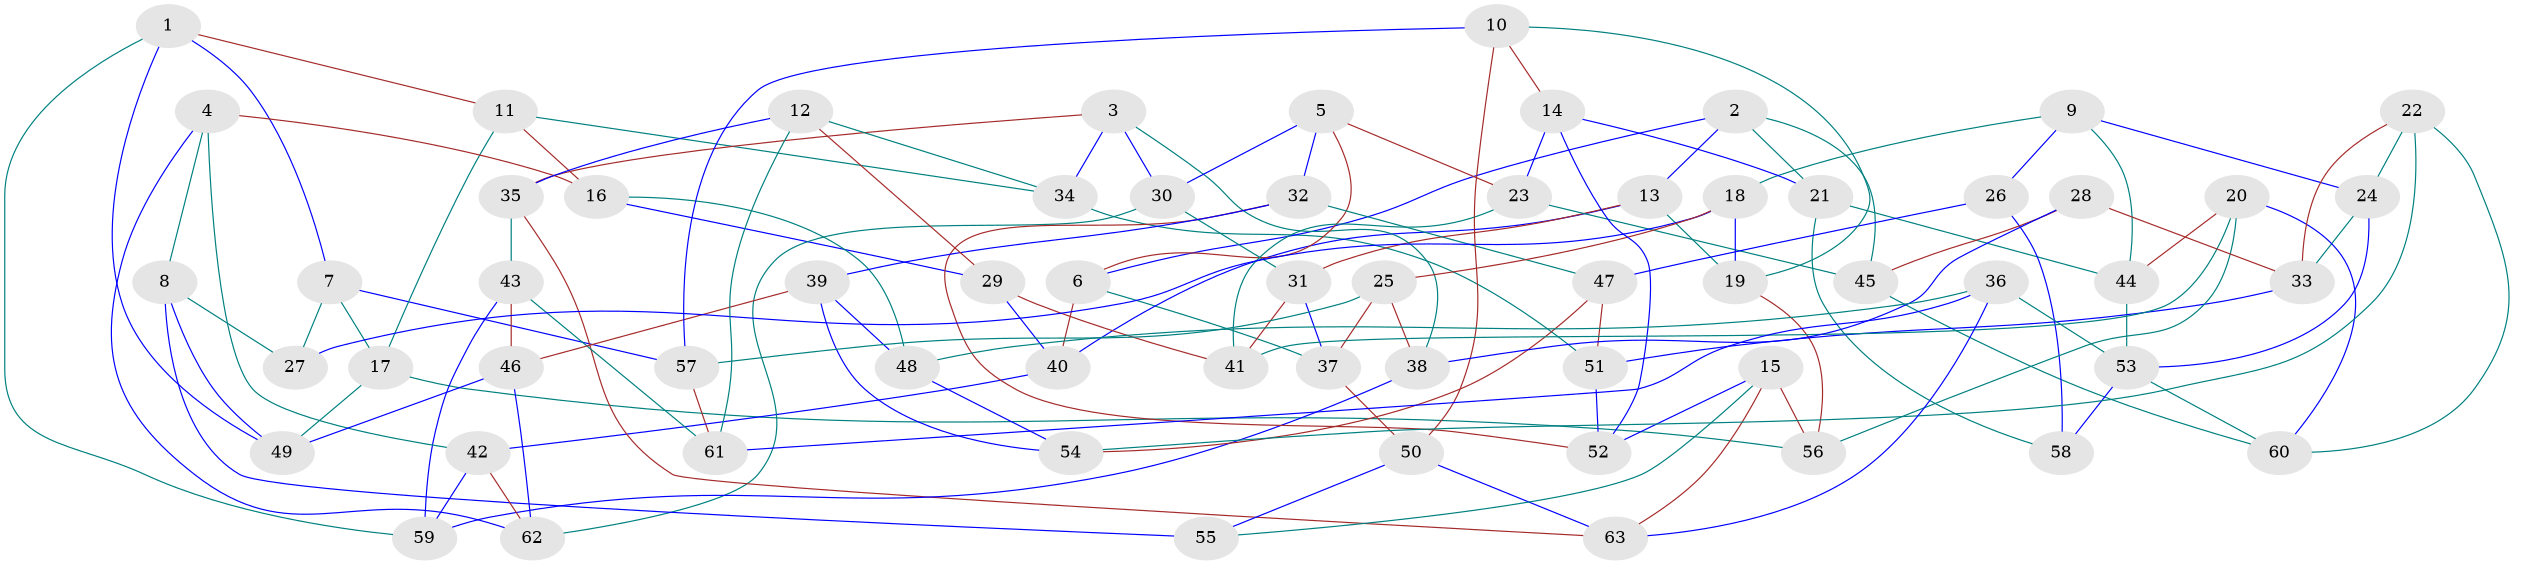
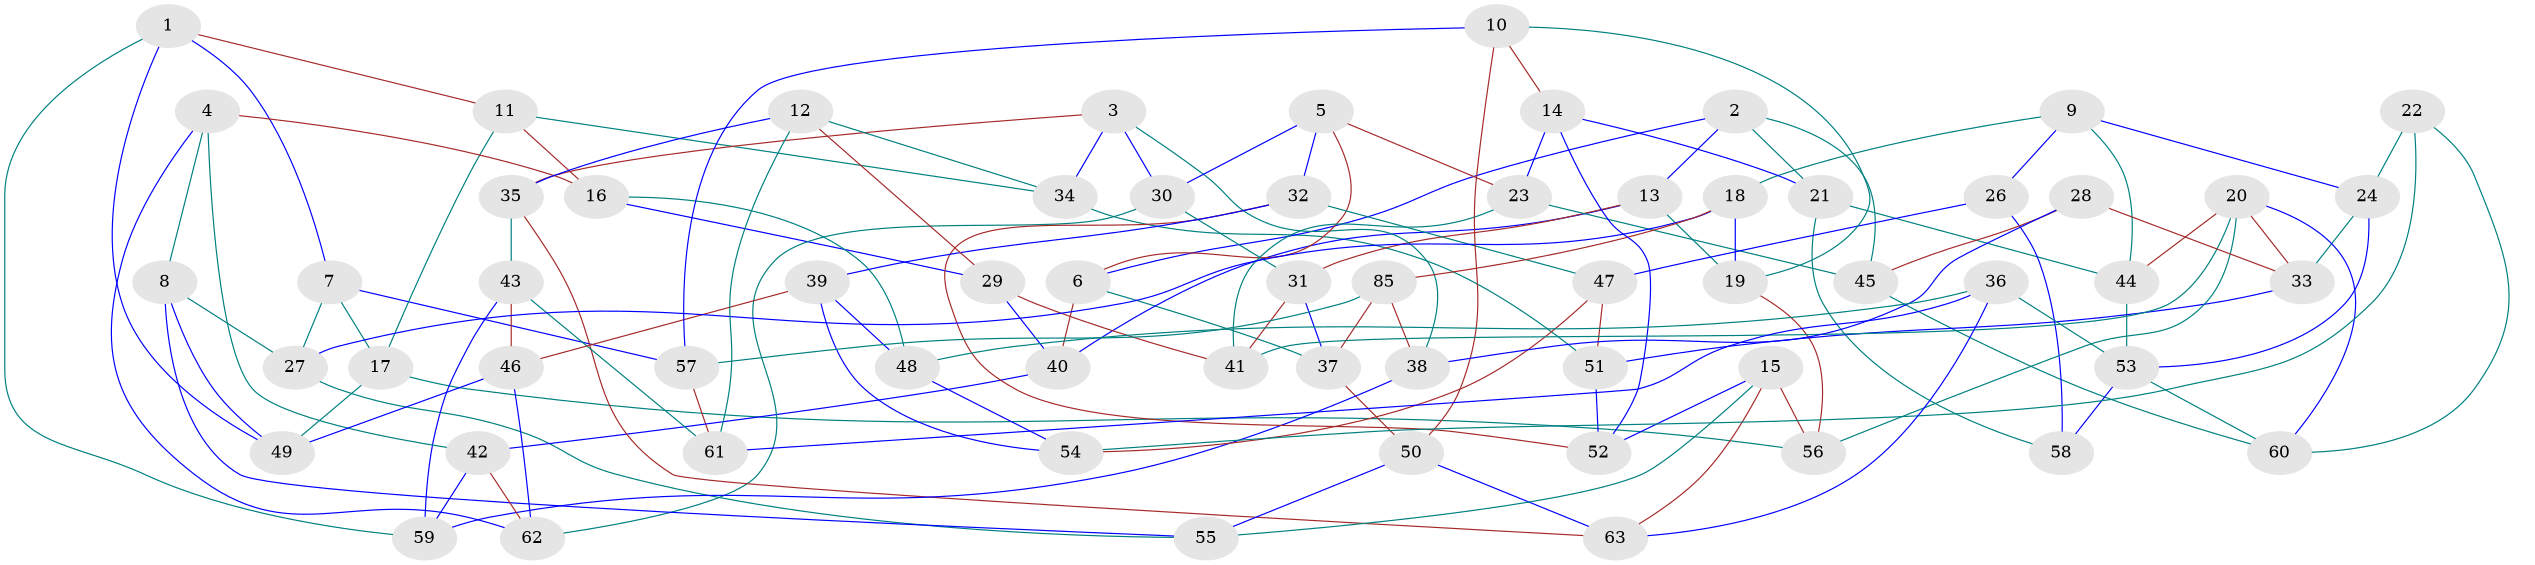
(2325, 175) -> (2270, 240)
(1384, 282) -> (1384, 282)
none -> (760, 504)
